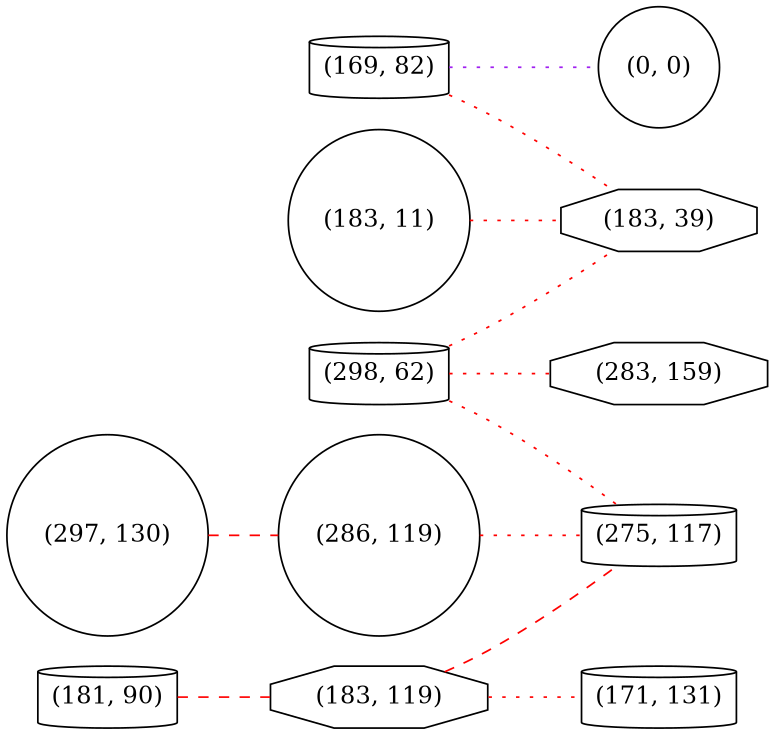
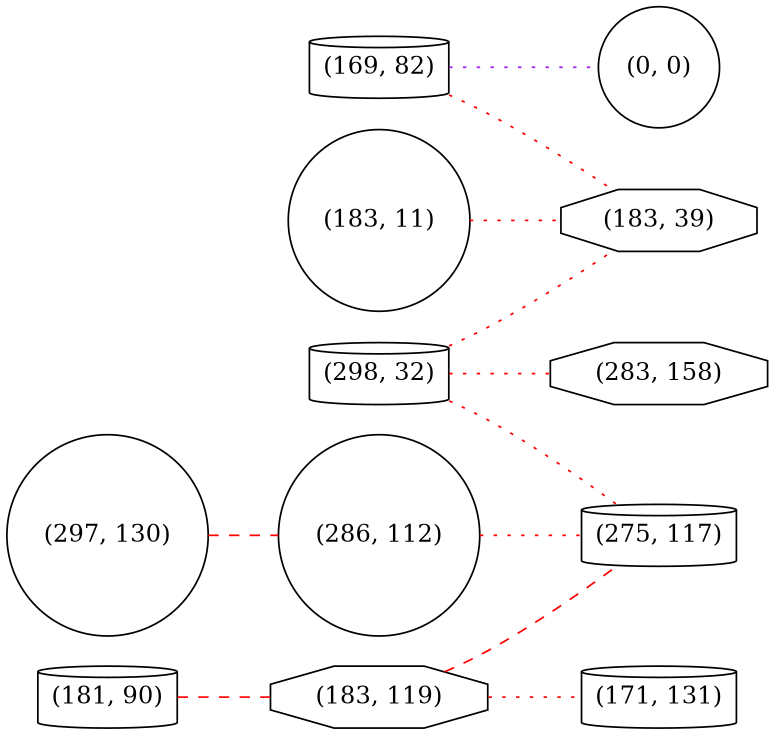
(379, 374) -> (379, 374)
(659, 374) -> (659, 374)
(379, 535) -> (379, 535)
